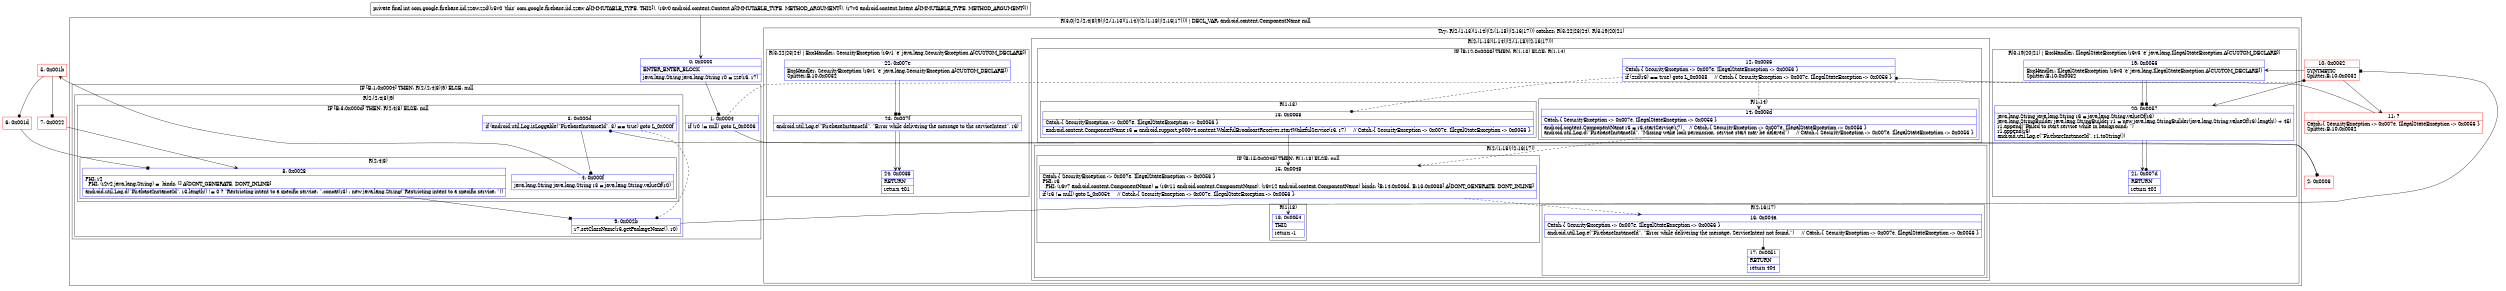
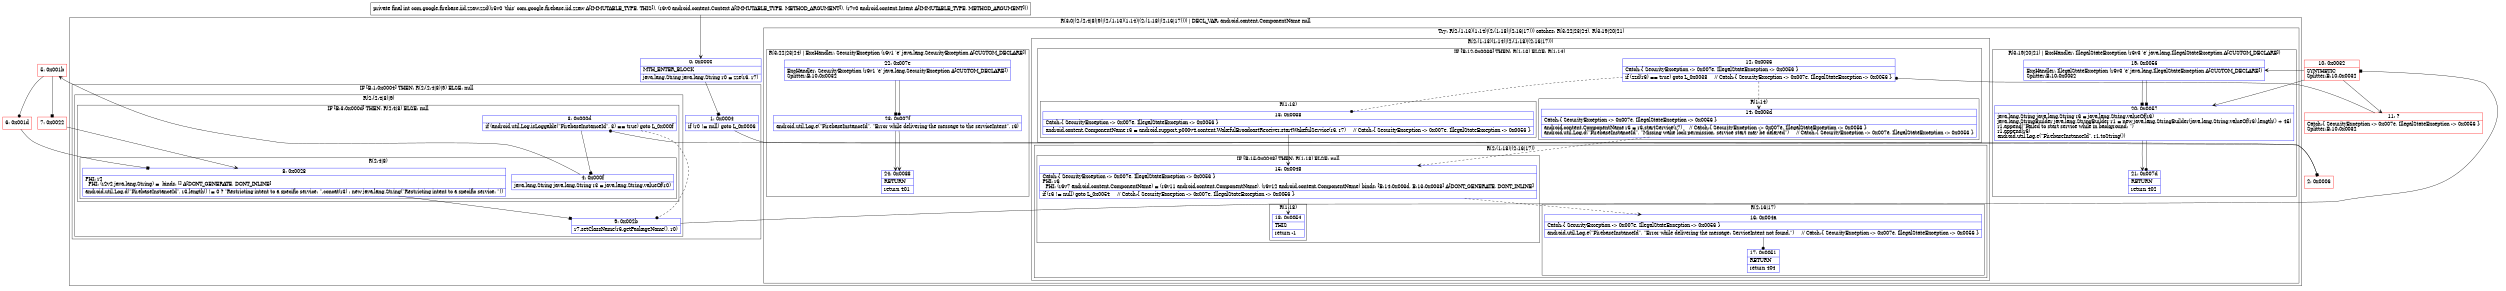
(671, 70) -> (669, 70)
(1509, 83) -> none
